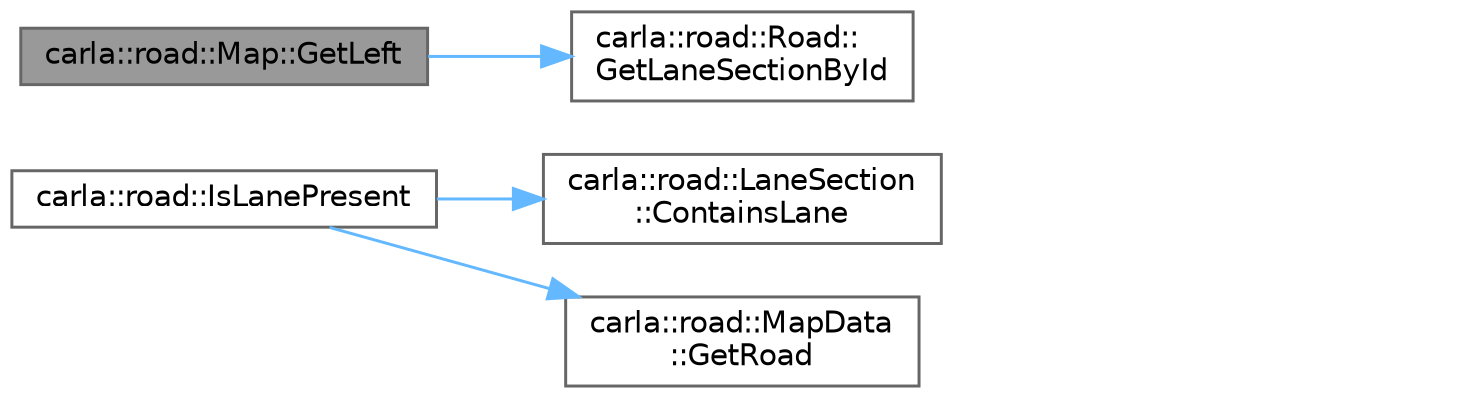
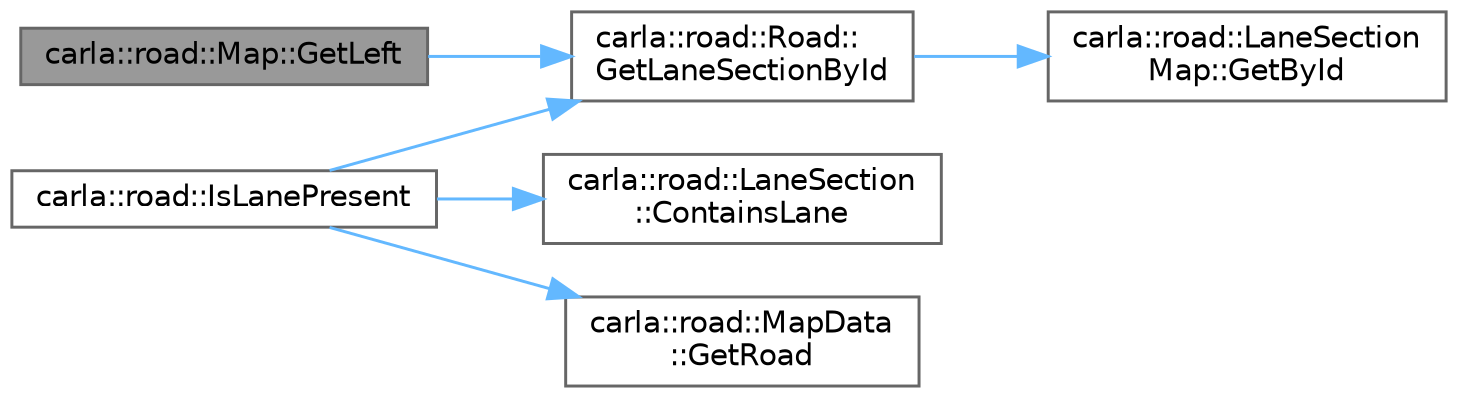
none -> (1247, 56)
none -> (440, 140)
